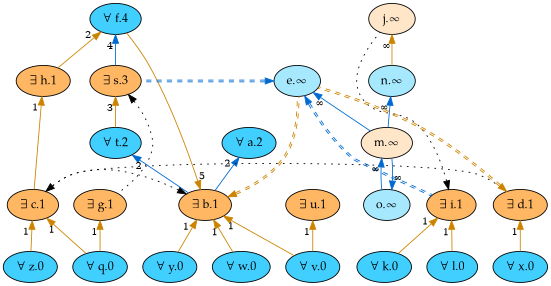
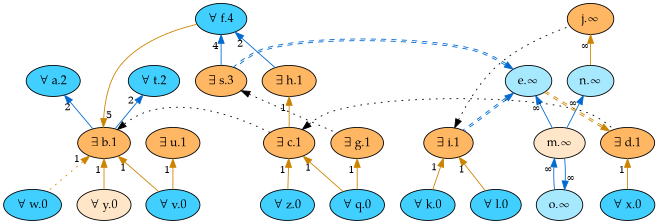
(392, 19) -> (591, 19)
(76, 53) -> (262, 56)
(116, 116) -> none
(285, 156) -> none
(225, 239) -> (65, 177)
(170, 267) -> (104, 205)
